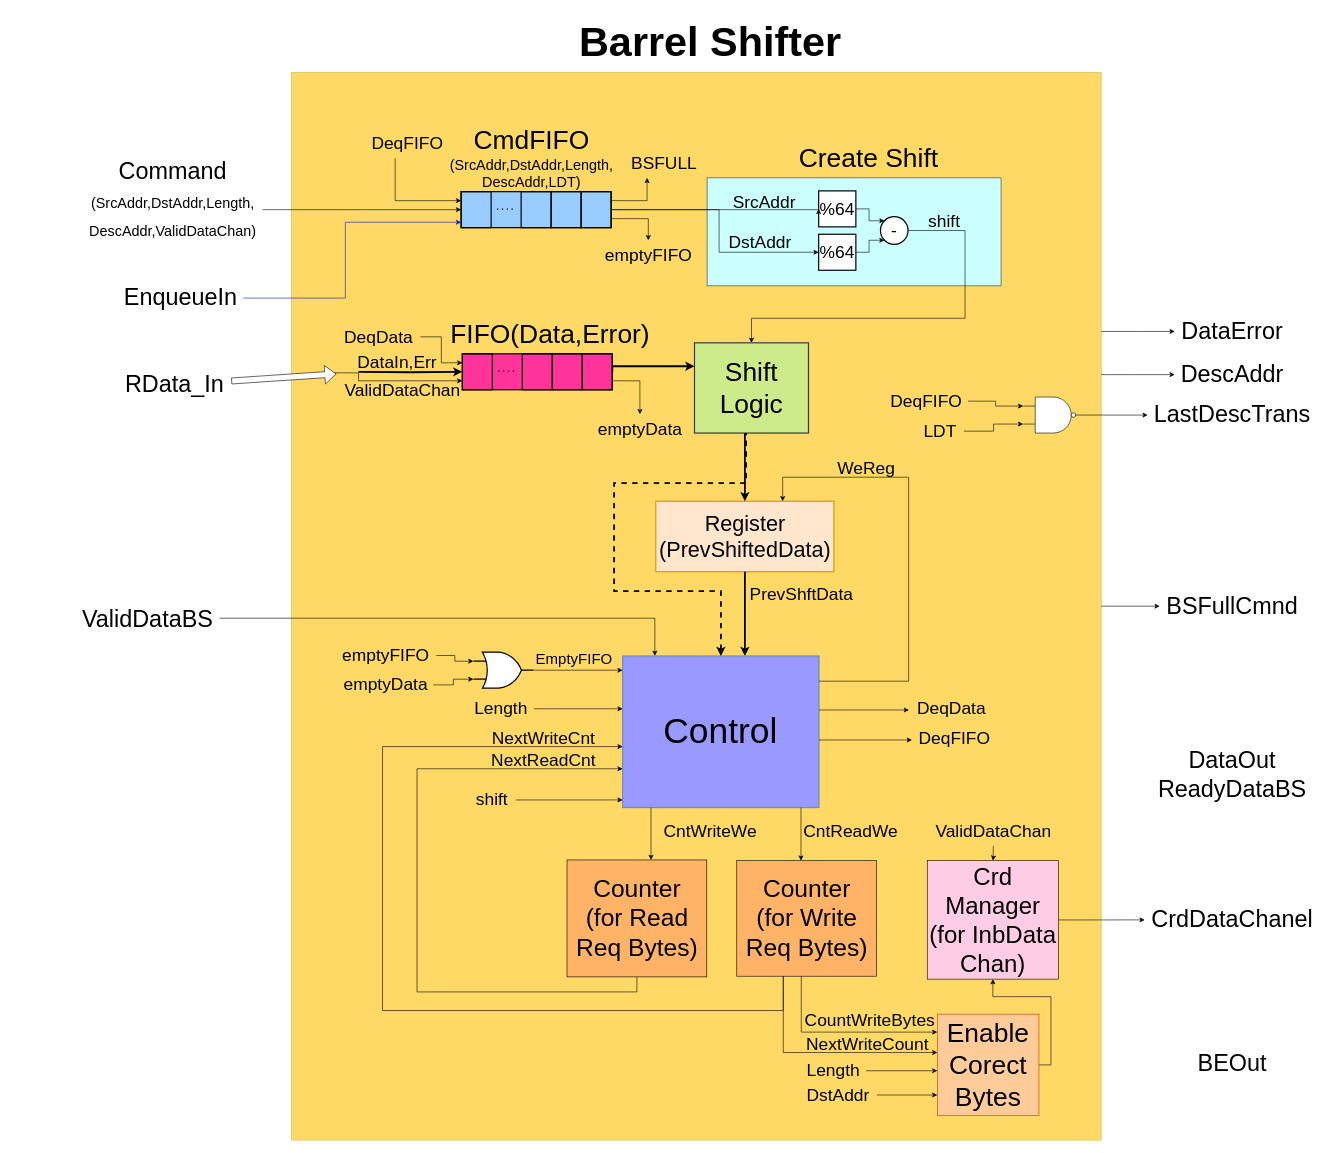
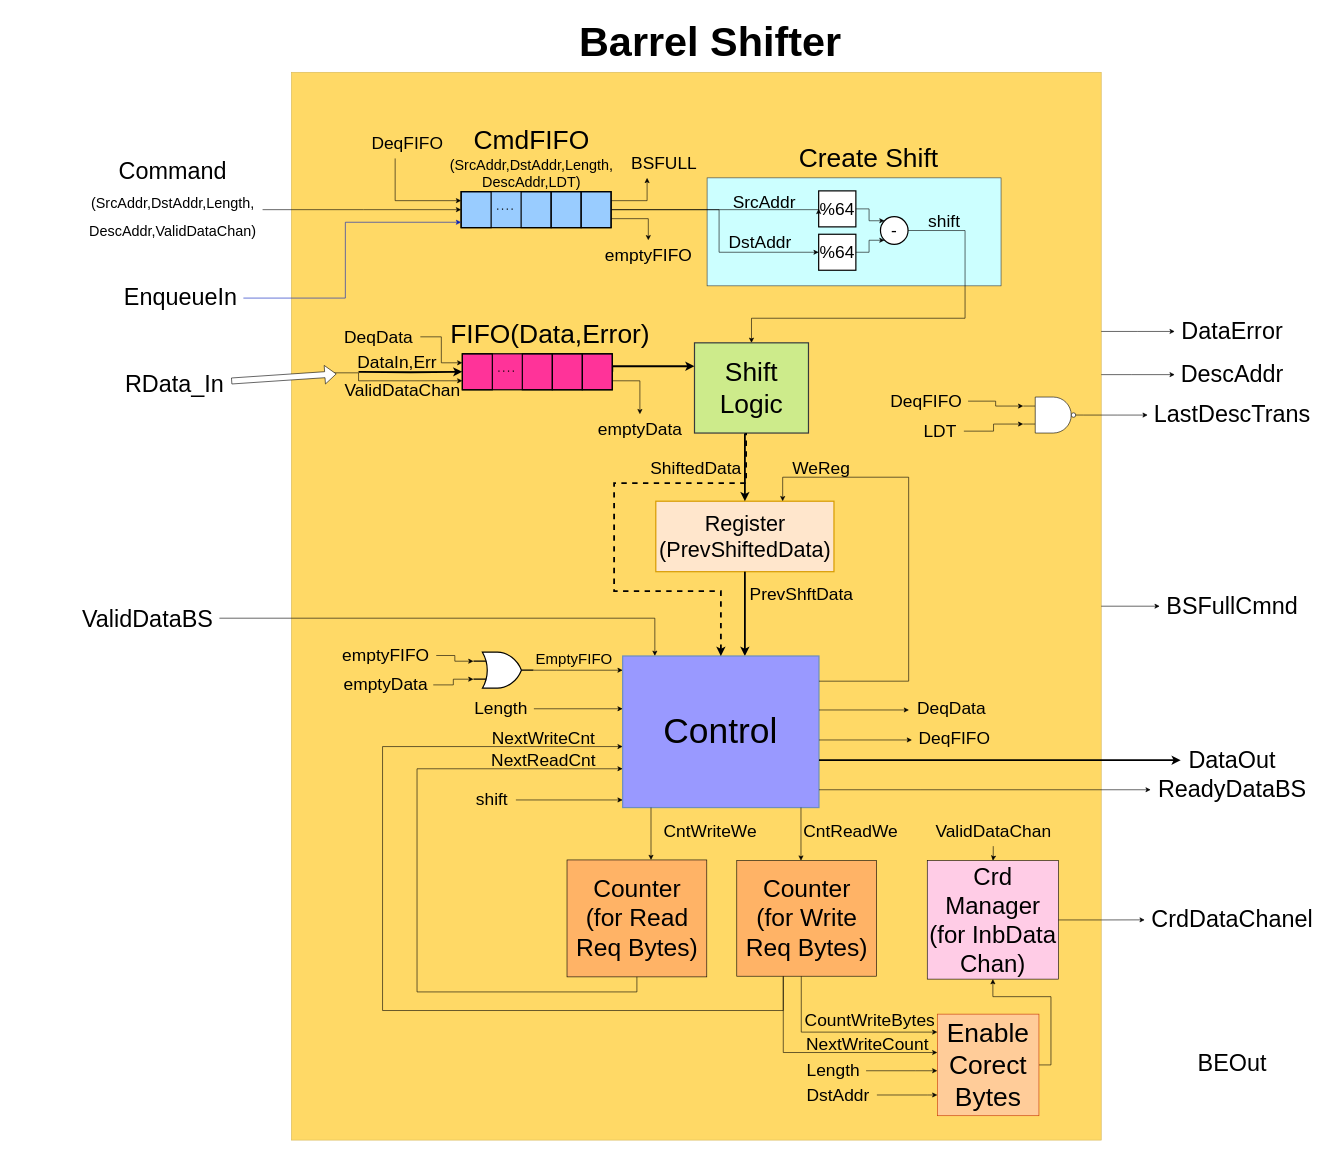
none -> (696, 468)
(866, 468) -> (821, 468)
none -> (997, 760)
none -> (1145, 790)
